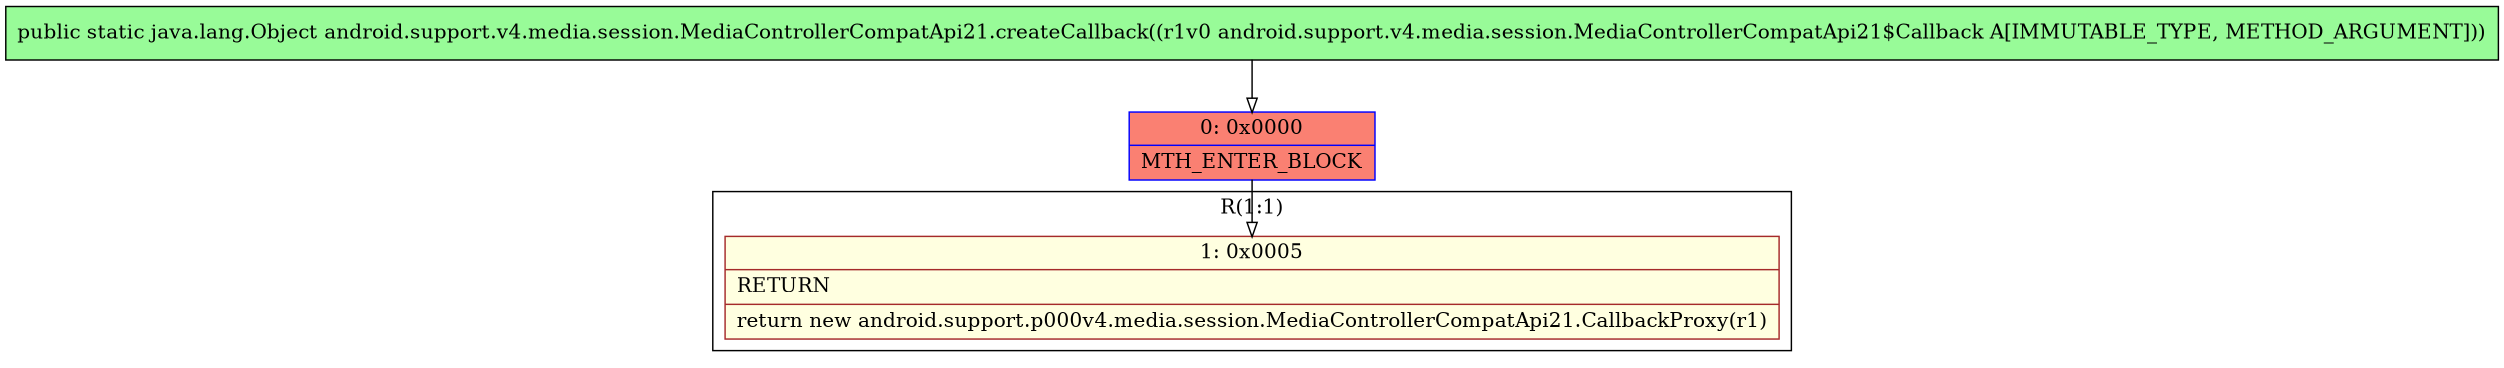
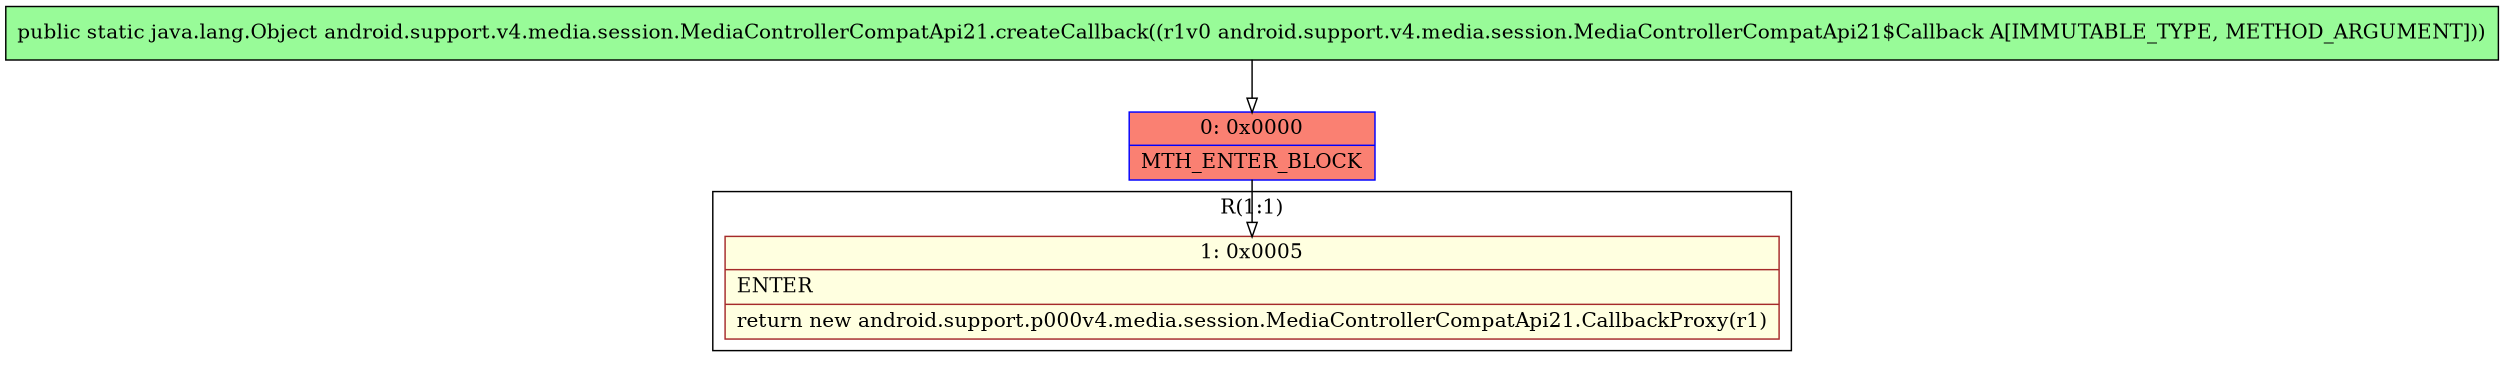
(784, 286) -> (775, 286)
